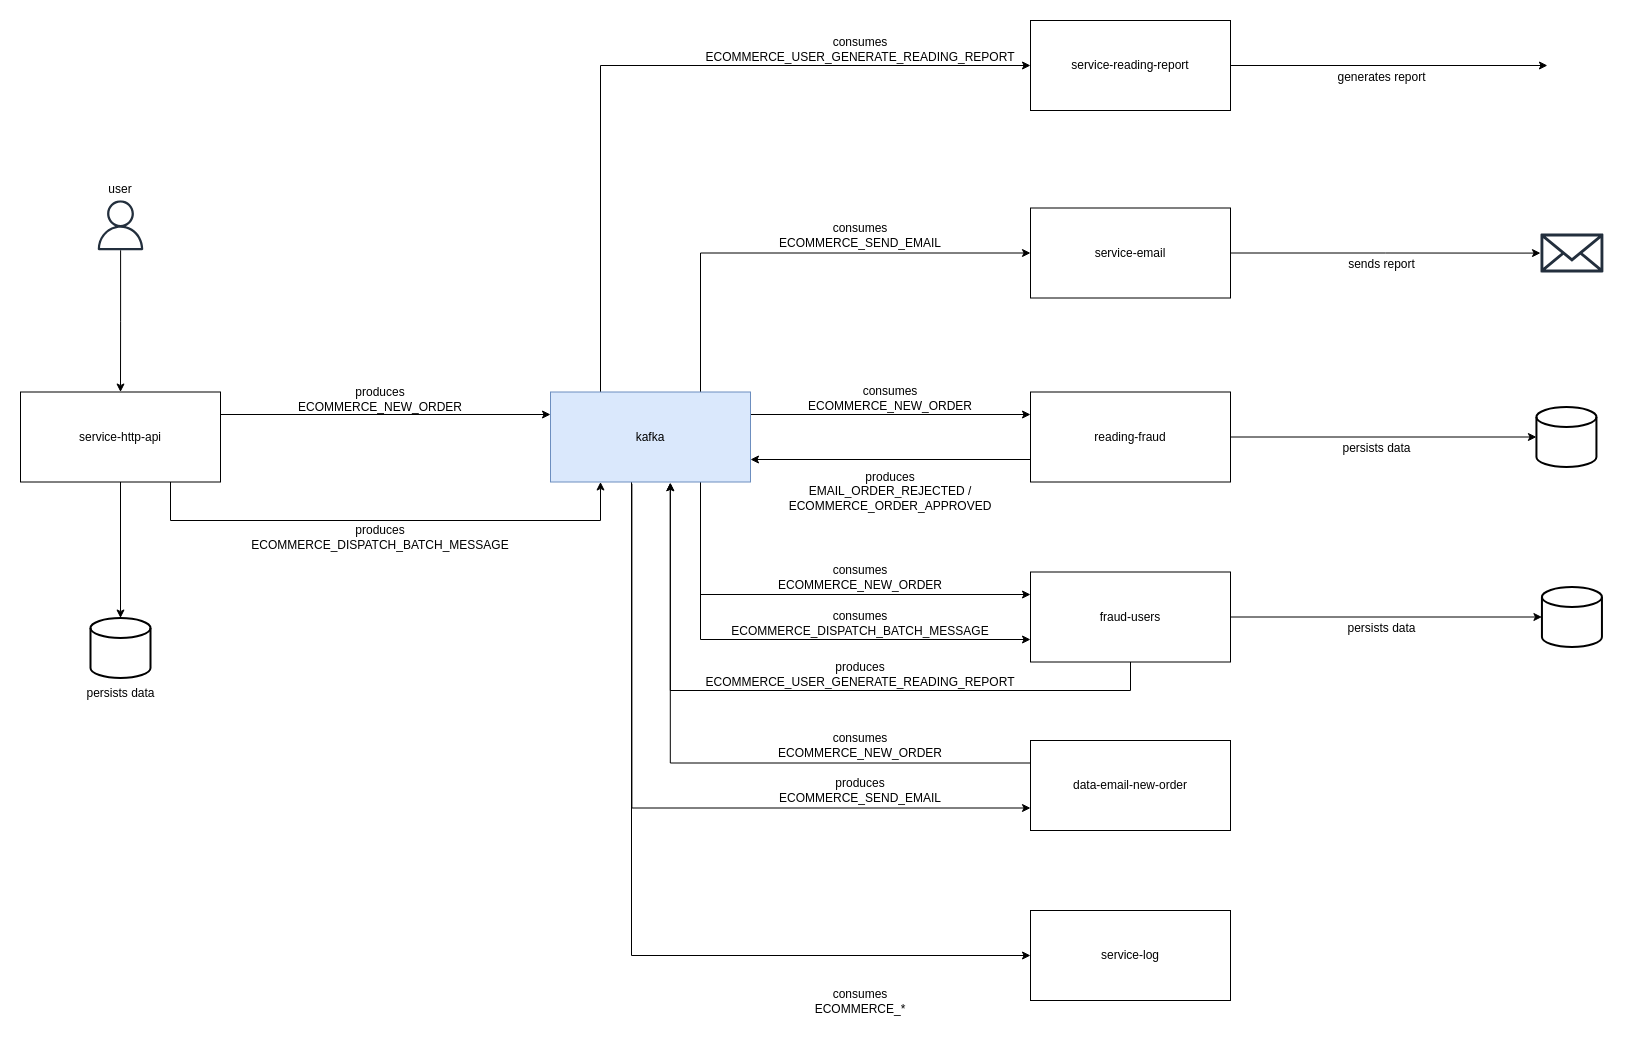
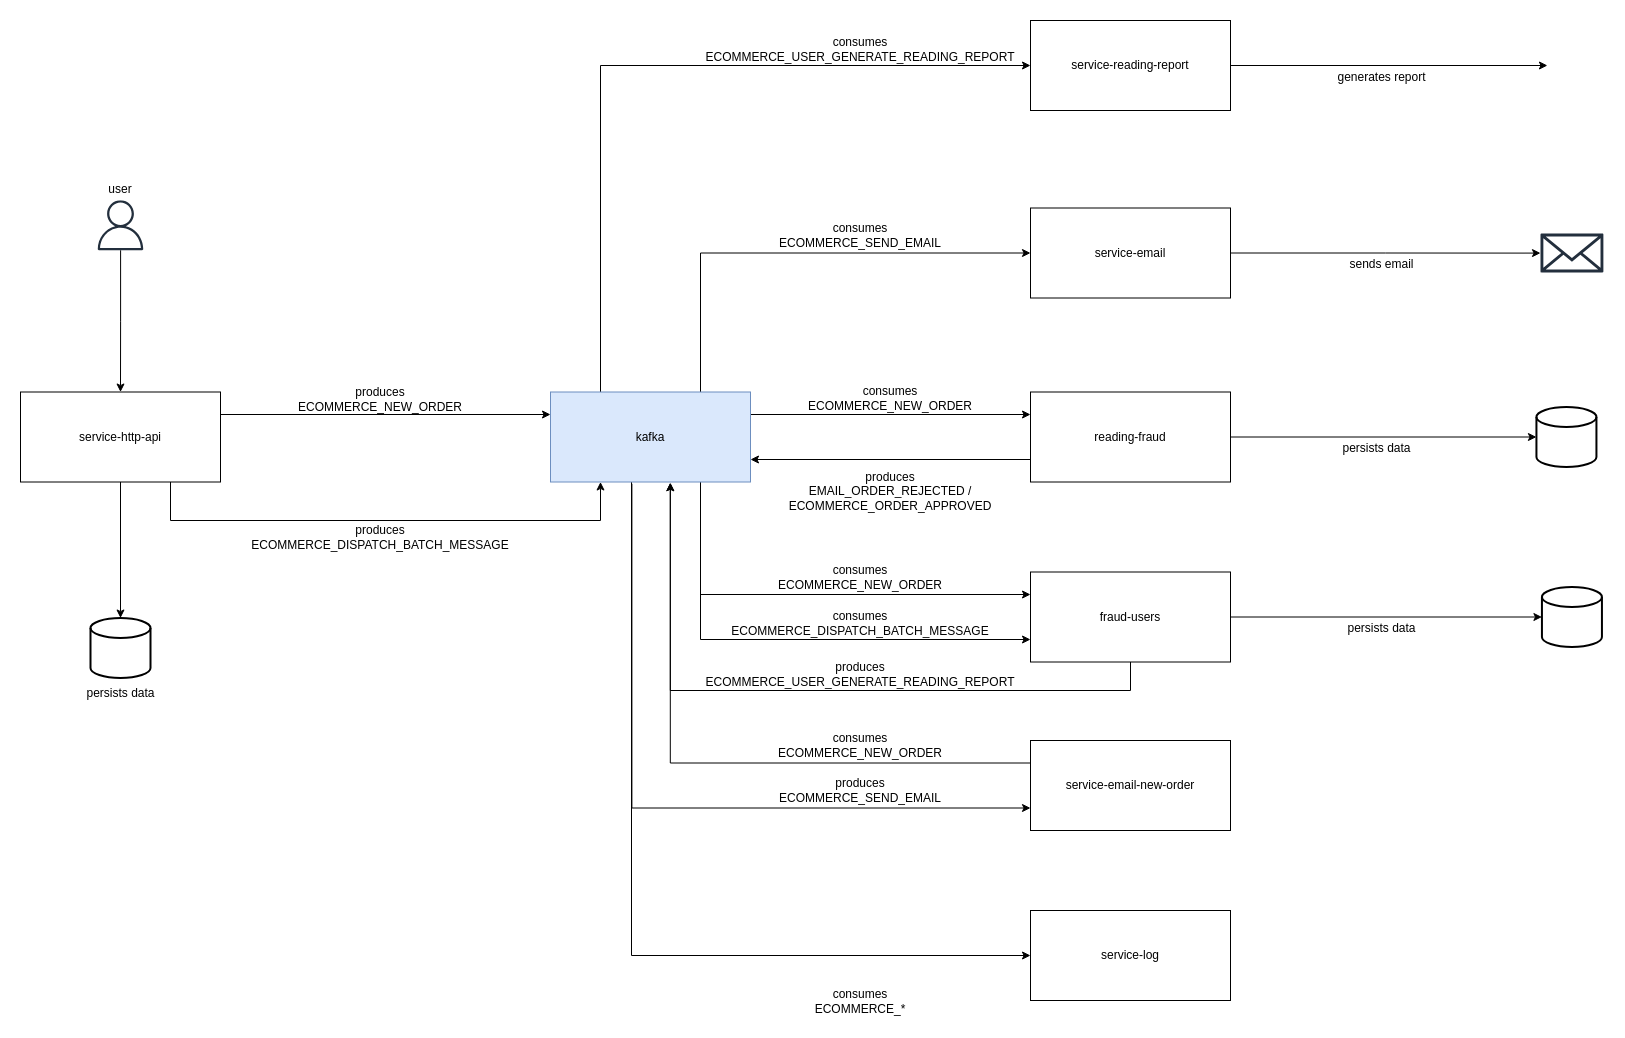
(1382, 265) -> (1382, 265)
(1131, 786) -> (1131, 786)
